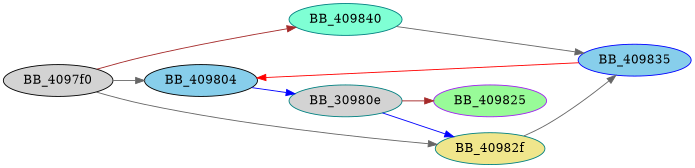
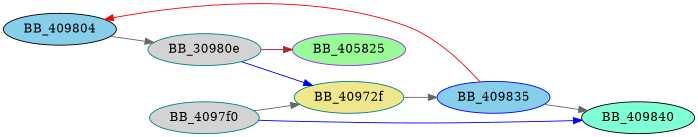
(346, 19) -> (638, 118)
(486, 39) -> (561, 107)
(191, 47) -> (416, 123)
(58, 81) -> (204, 118)
(124, 81) -> none
(269, 90) -> (128, 39)
(490, 101) -> (349, 50)
(490, 149) -> (349, 97)
